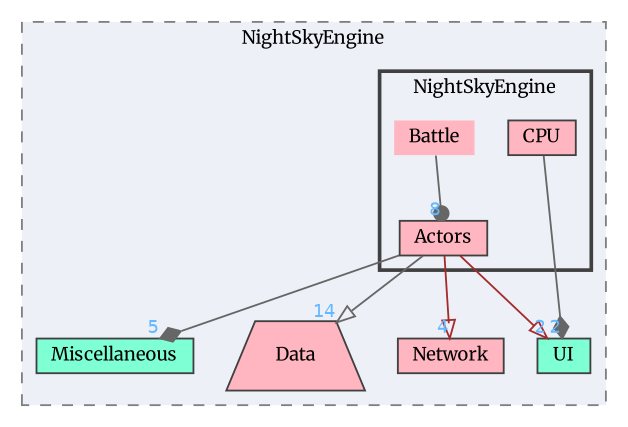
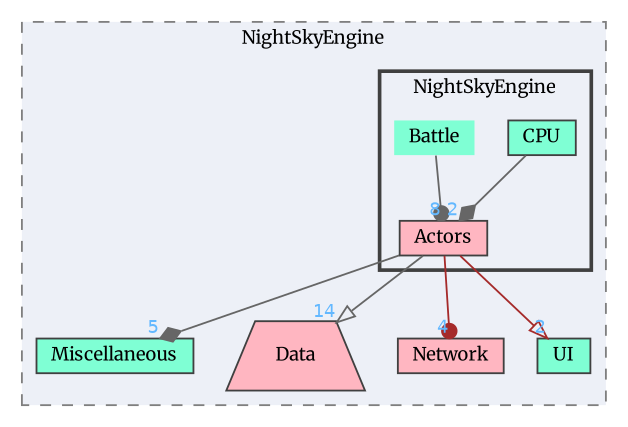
(434, 138) -> (434, 138)
(542, 138) -> (542, 138)
(552, 236) -> (501, 180)
(447, 290) -> (447, 290)
